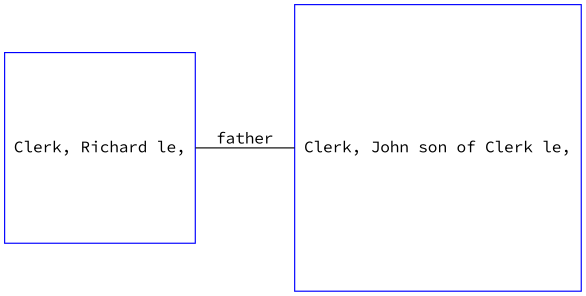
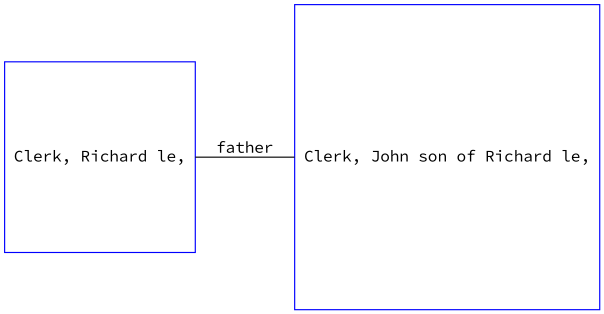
(438, 148) -> (447, 157)
